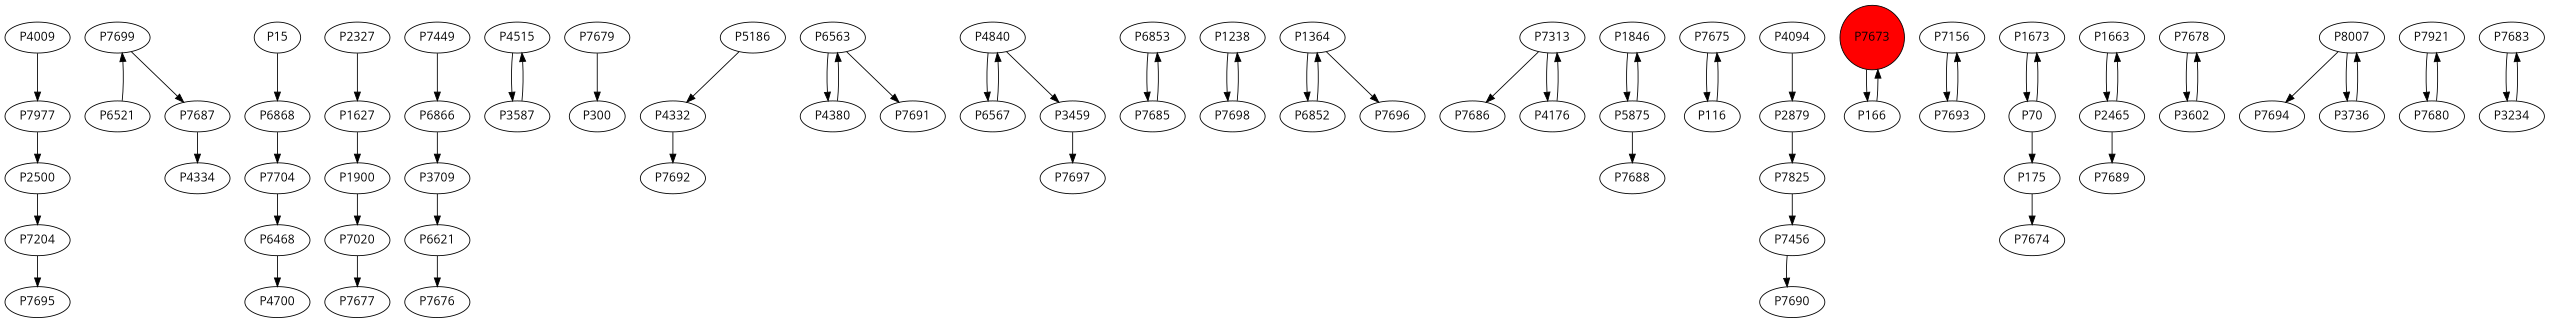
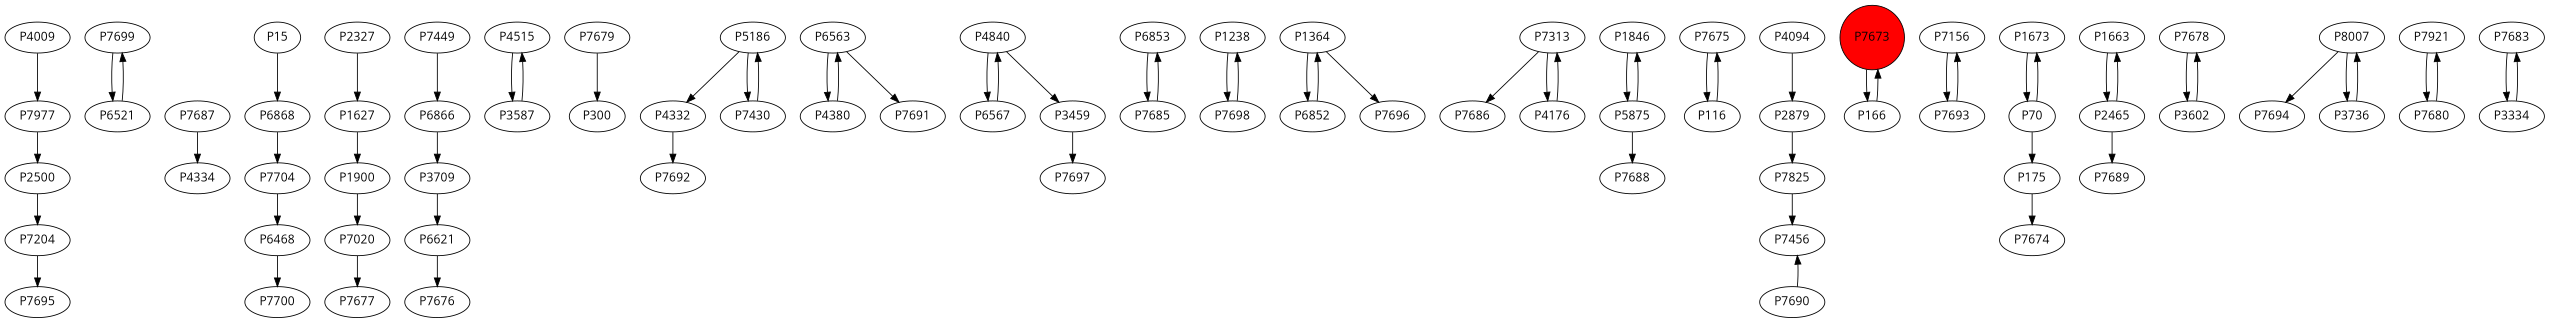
(154, 74) -> (112, 73)
none -> (753, 116)
(2512, 116) -> (2512, 116)
(1787, 267) -> (1798, 276)
(277, 302) -> (277, 302)
